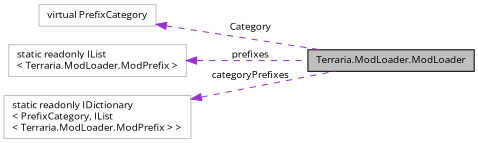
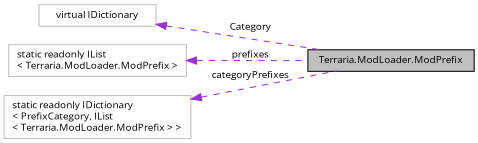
(98, 15) -> (98, 15)
(391, 61) -> (391, 61)
